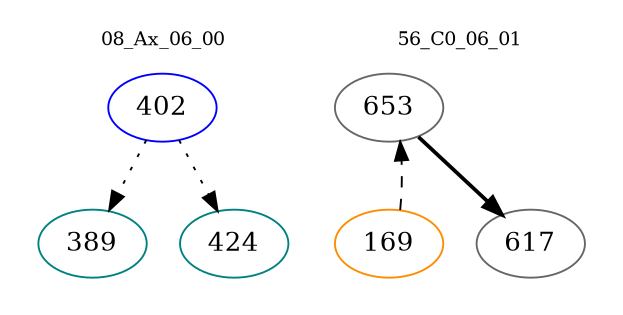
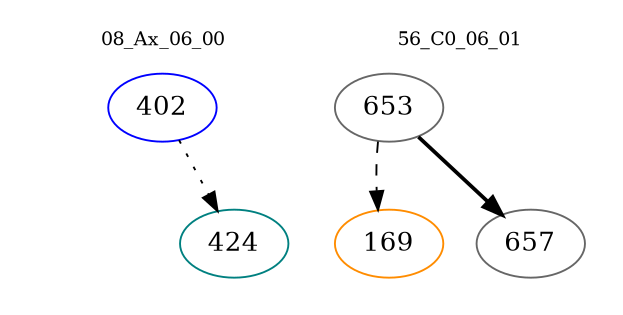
(402, 185) -> (376, 166)
(93, 244) -> none
(531, 244) -> (531, 244)
